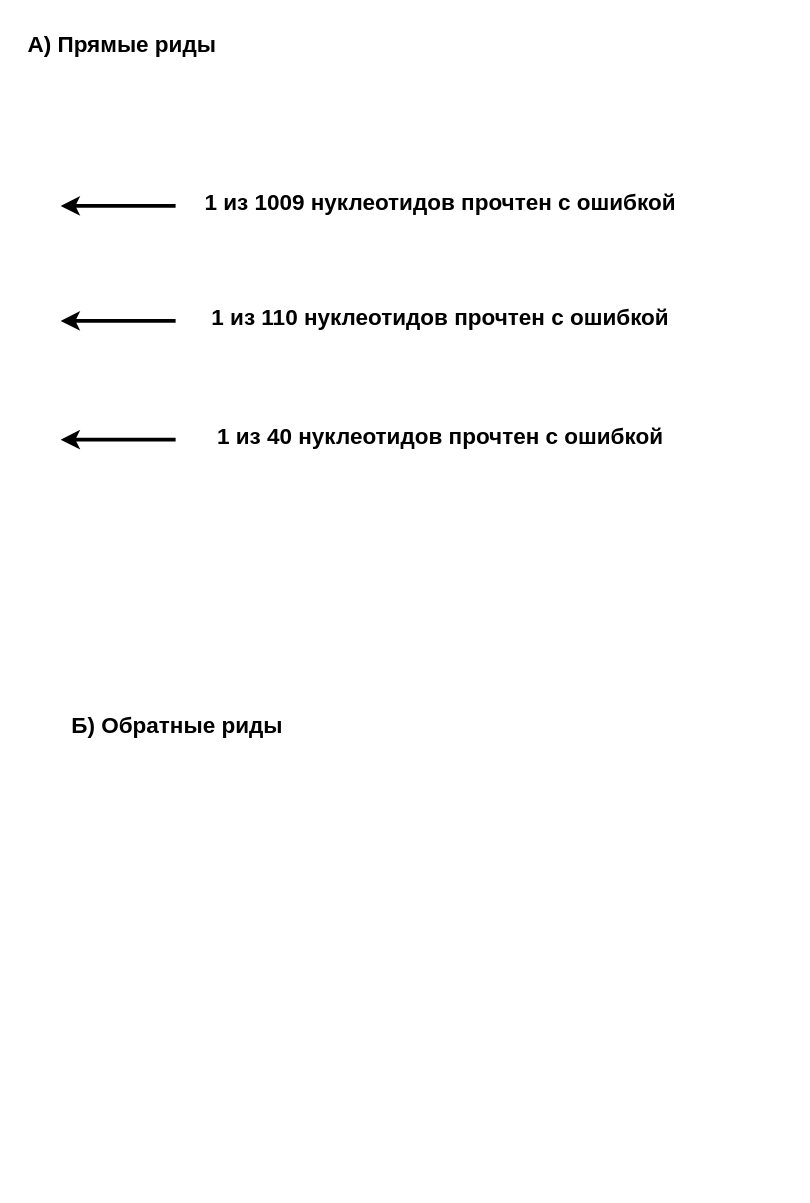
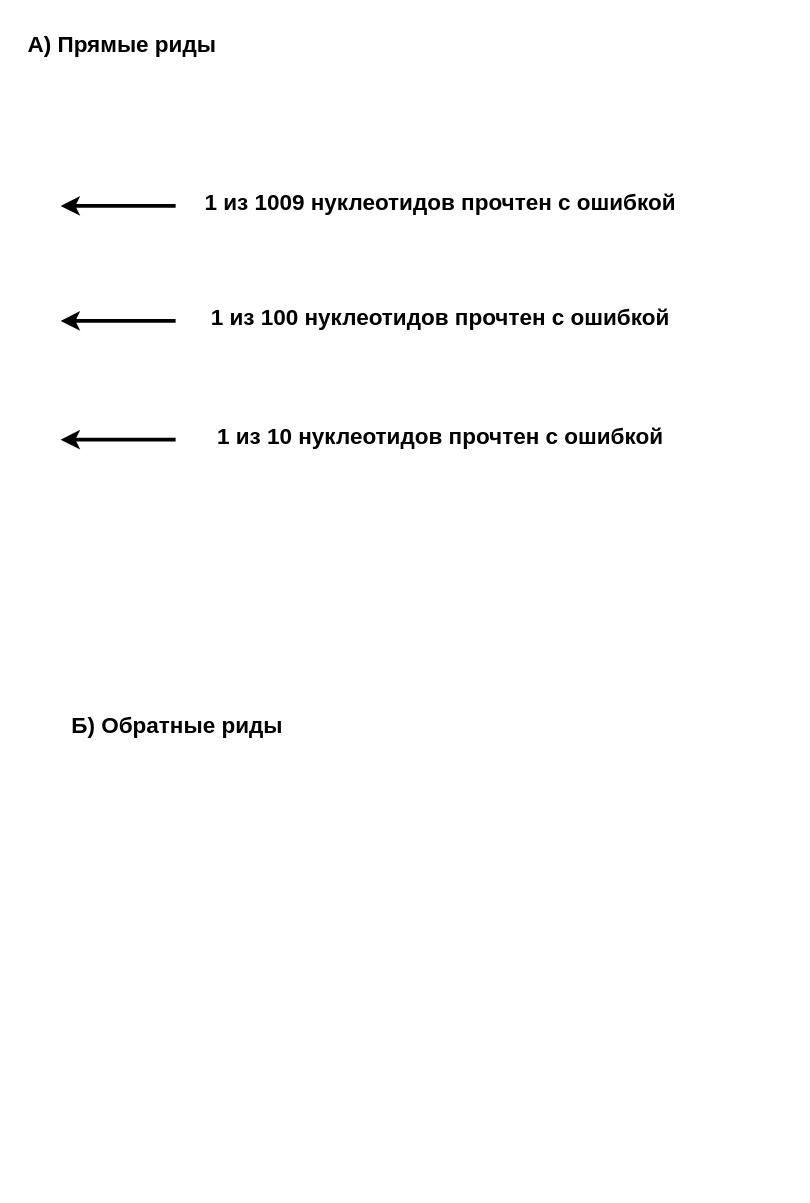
(441, 318) -> (441, 318)
(441, 437) -> (441, 437)
